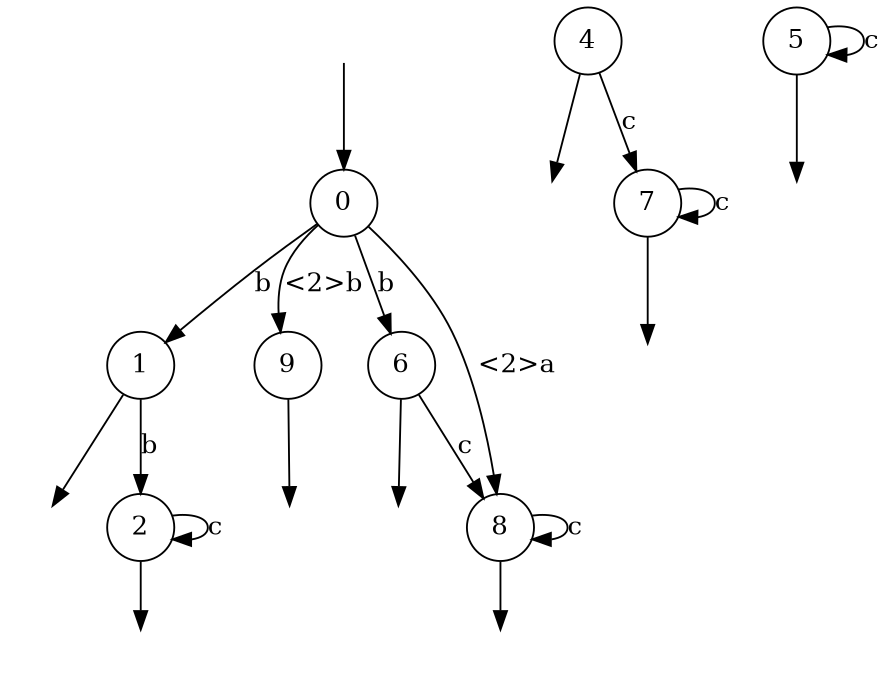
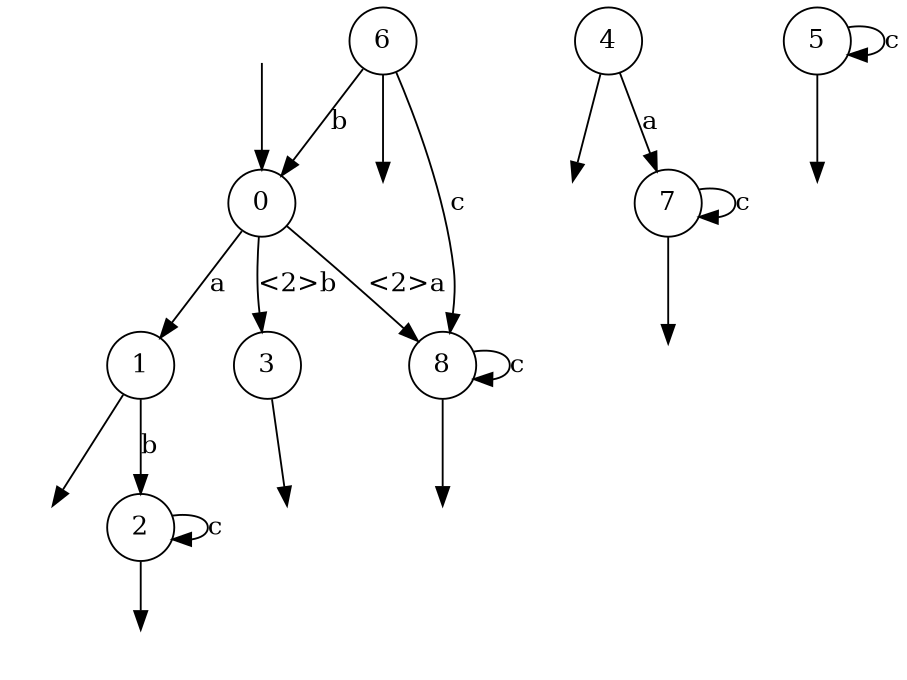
(629, 122) -> (650, 122)
(370, 276) -> (328, 115)
(264, 284) -> (218, 284)
(288, 365) -> (267, 365)
